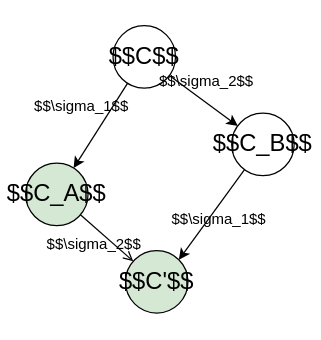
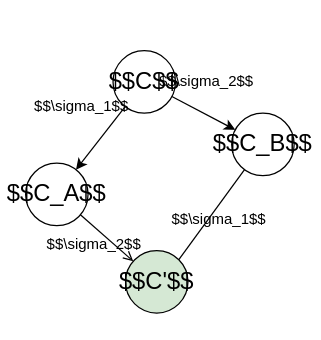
(144, 57) -> (144, 82)
(57, 194) -> (57, 194)
(185, 252) -> (183, 255)
